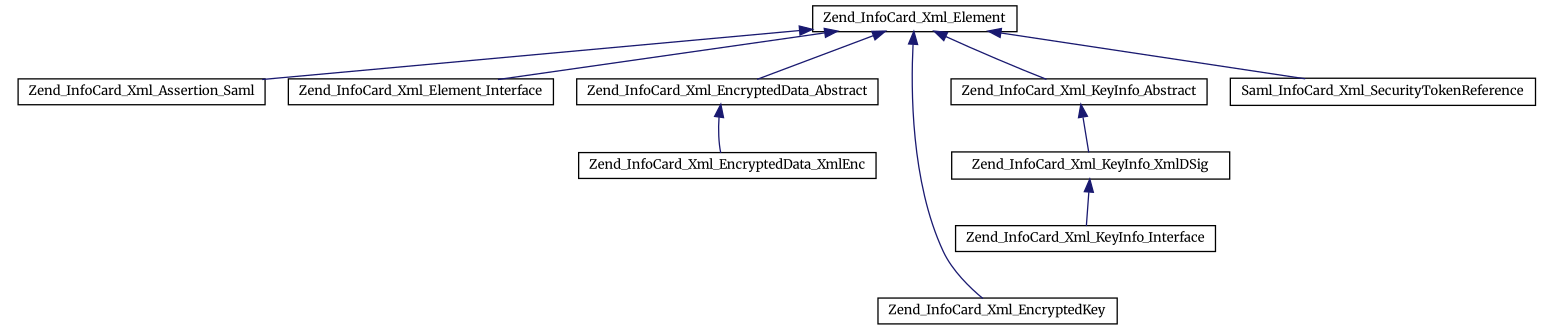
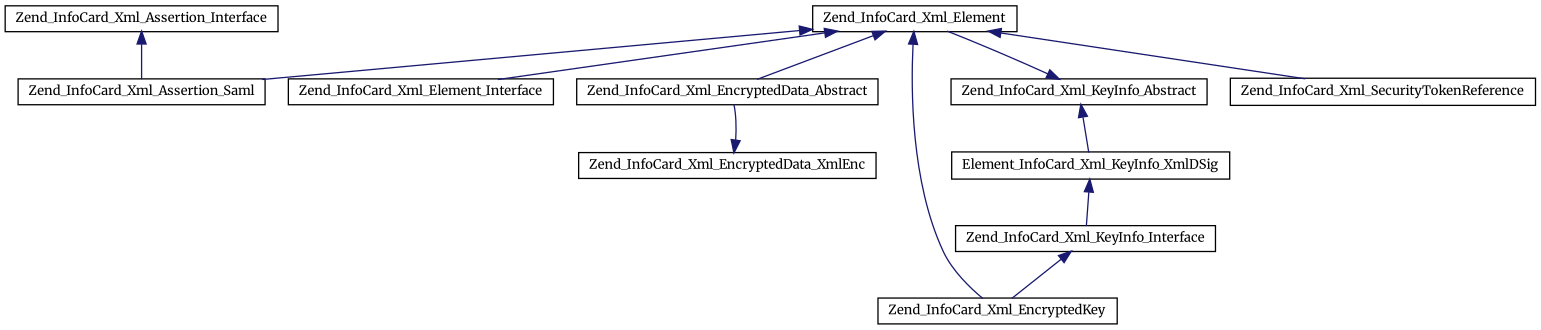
none -> (142, 19)
(996, 59) -> (998, 52)
(1383, 92) -> (1383, 92)
(719, 135) -> (736, 122)
(1091, 166) -> (1091, 166)
none -> (1037, 279)
